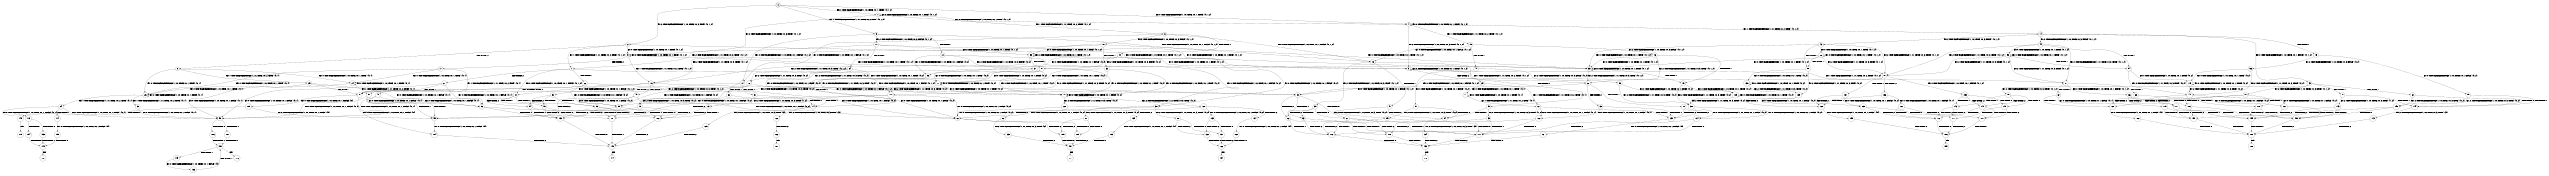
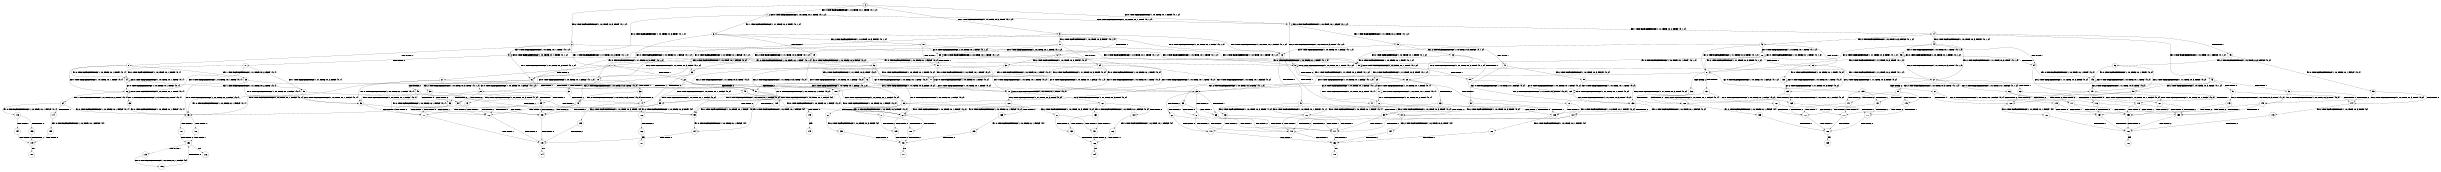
(1343, 84) -> (1257, 85)
